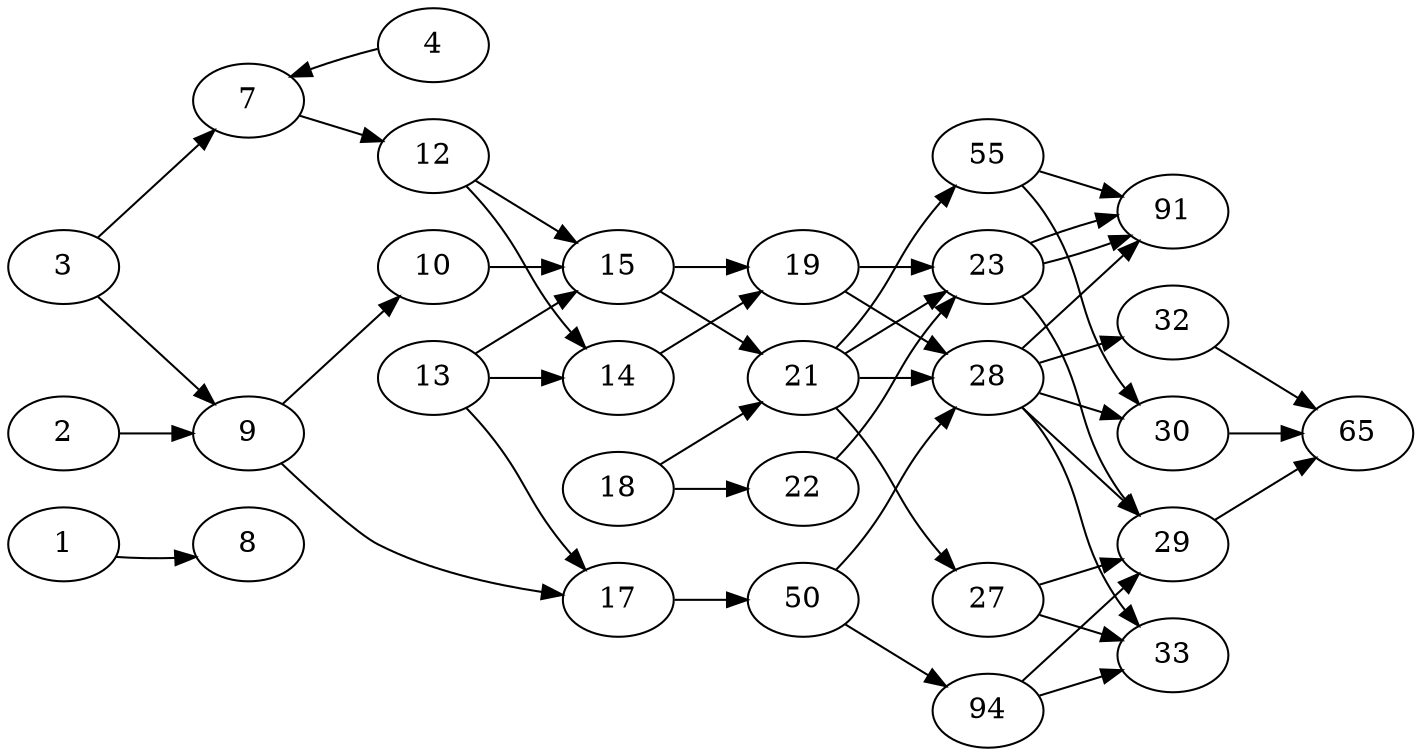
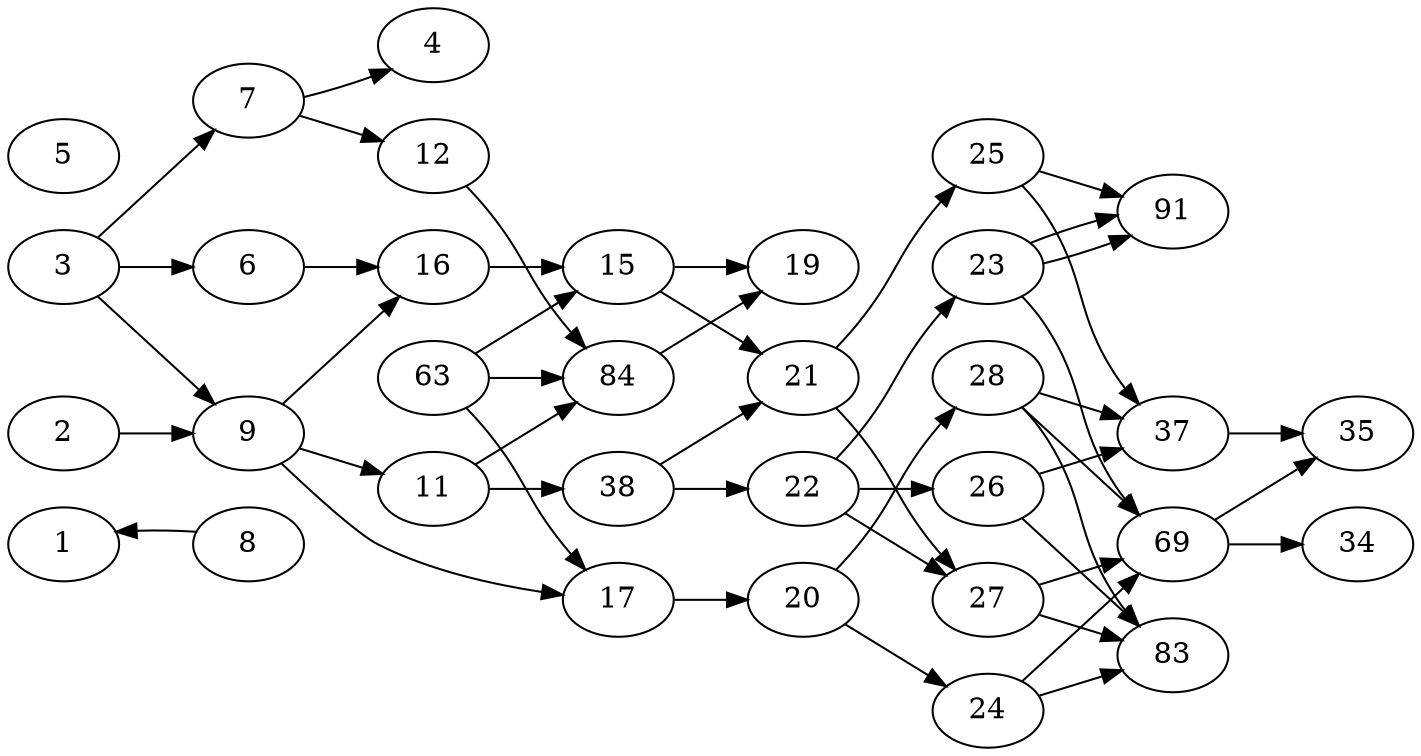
(344, 58) -> (338, 88)
none -> (64, 156)
(988, 156) -> (988, 156)
(517, 206) -> none
none -> (249, 267)
(433, 267) -> (433, 267)
(880, 267) -> none
(1070, 304) -> none
(883, 315) -> none
(1173, 323) -> none
(883, 330) -> none
(433, 378) -> (433, 378)
(618, 378) -> (618, 378)
(880, 378) -> none
(1173, 433) -> (1173, 433)
(1358, 433) -> (1358, 433)
none -> (433, 489)
(618, 489) -> (618, 489)
none -> (988, 489)
none -> (887, 539)
(1173, 544) -> (1173, 544)
none -> (1358, 544)
(146, 558) -> (166, 531)
(803, 600) -> (803, 600)
(1173, 655) -> (1173, 655)
(988, 711) -> (988, 711)
